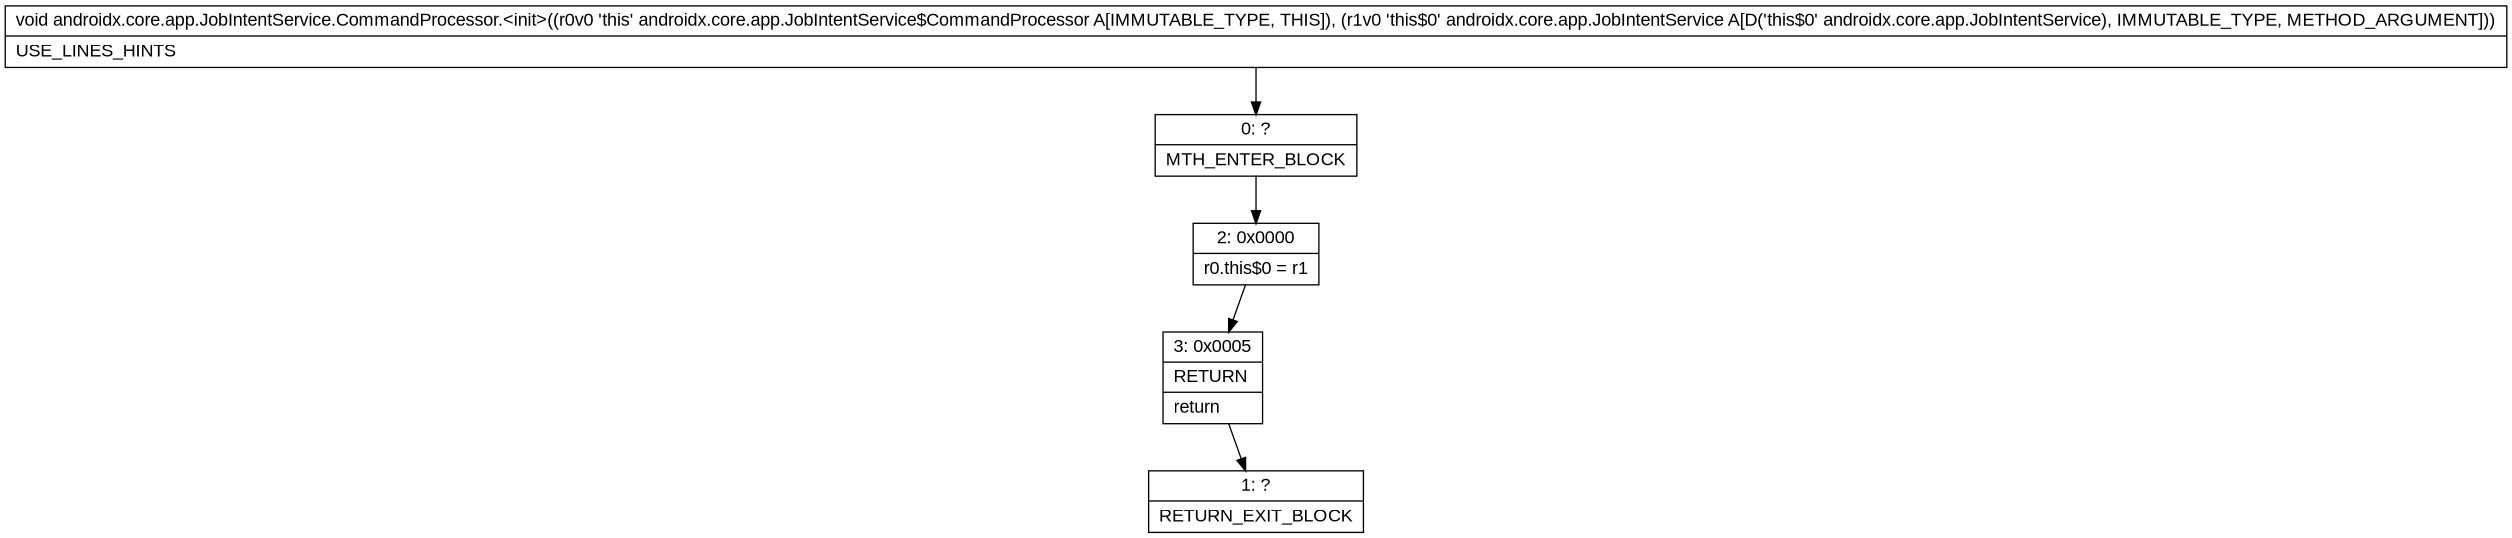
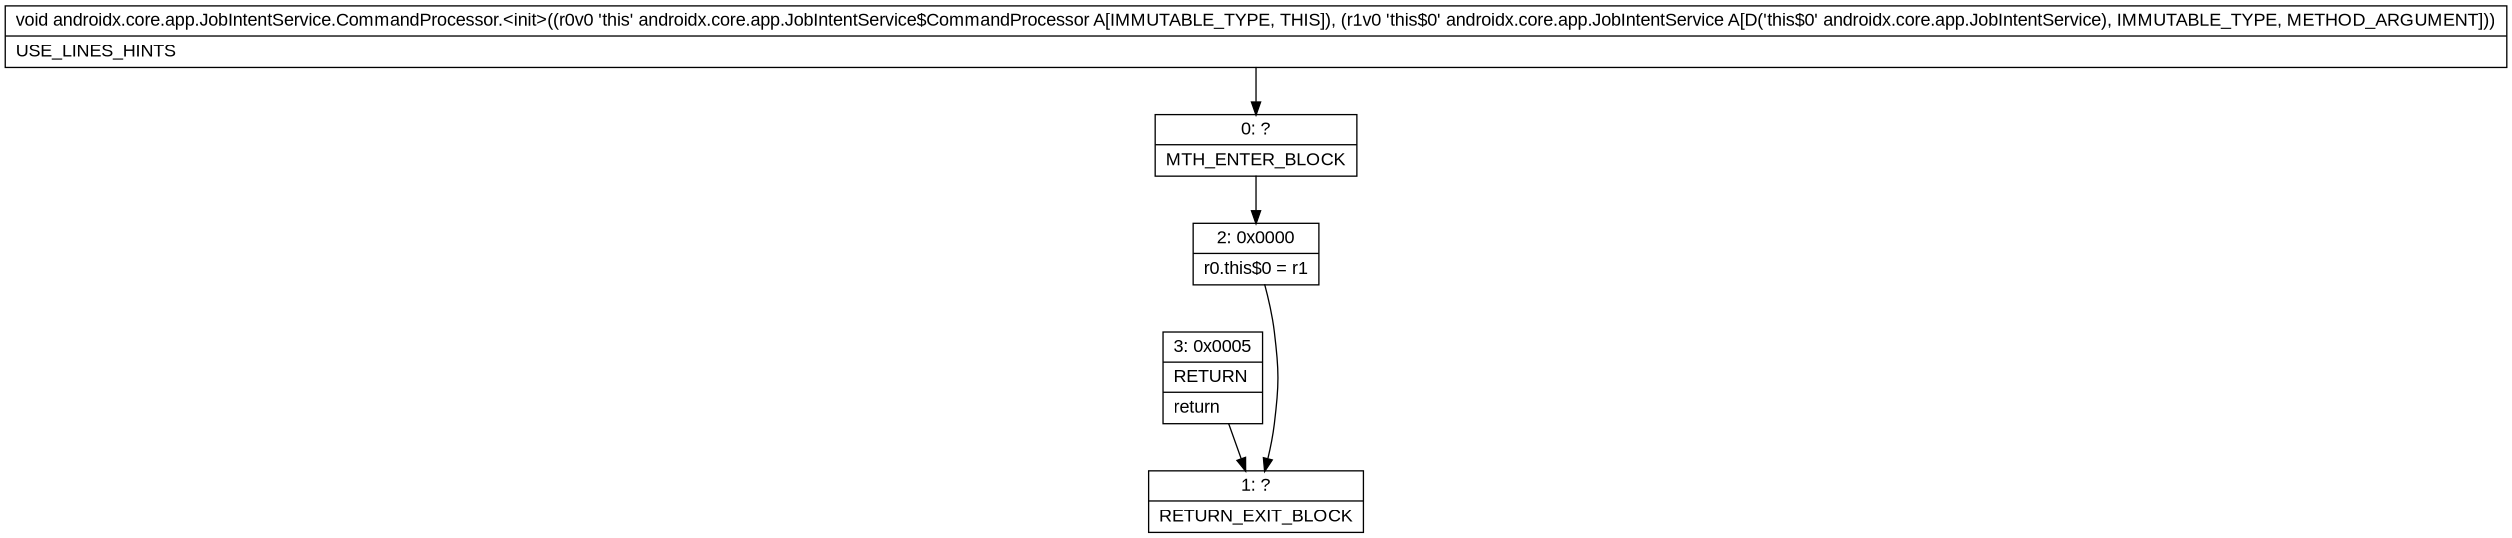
(1239, 302) -> (1278, 371)
